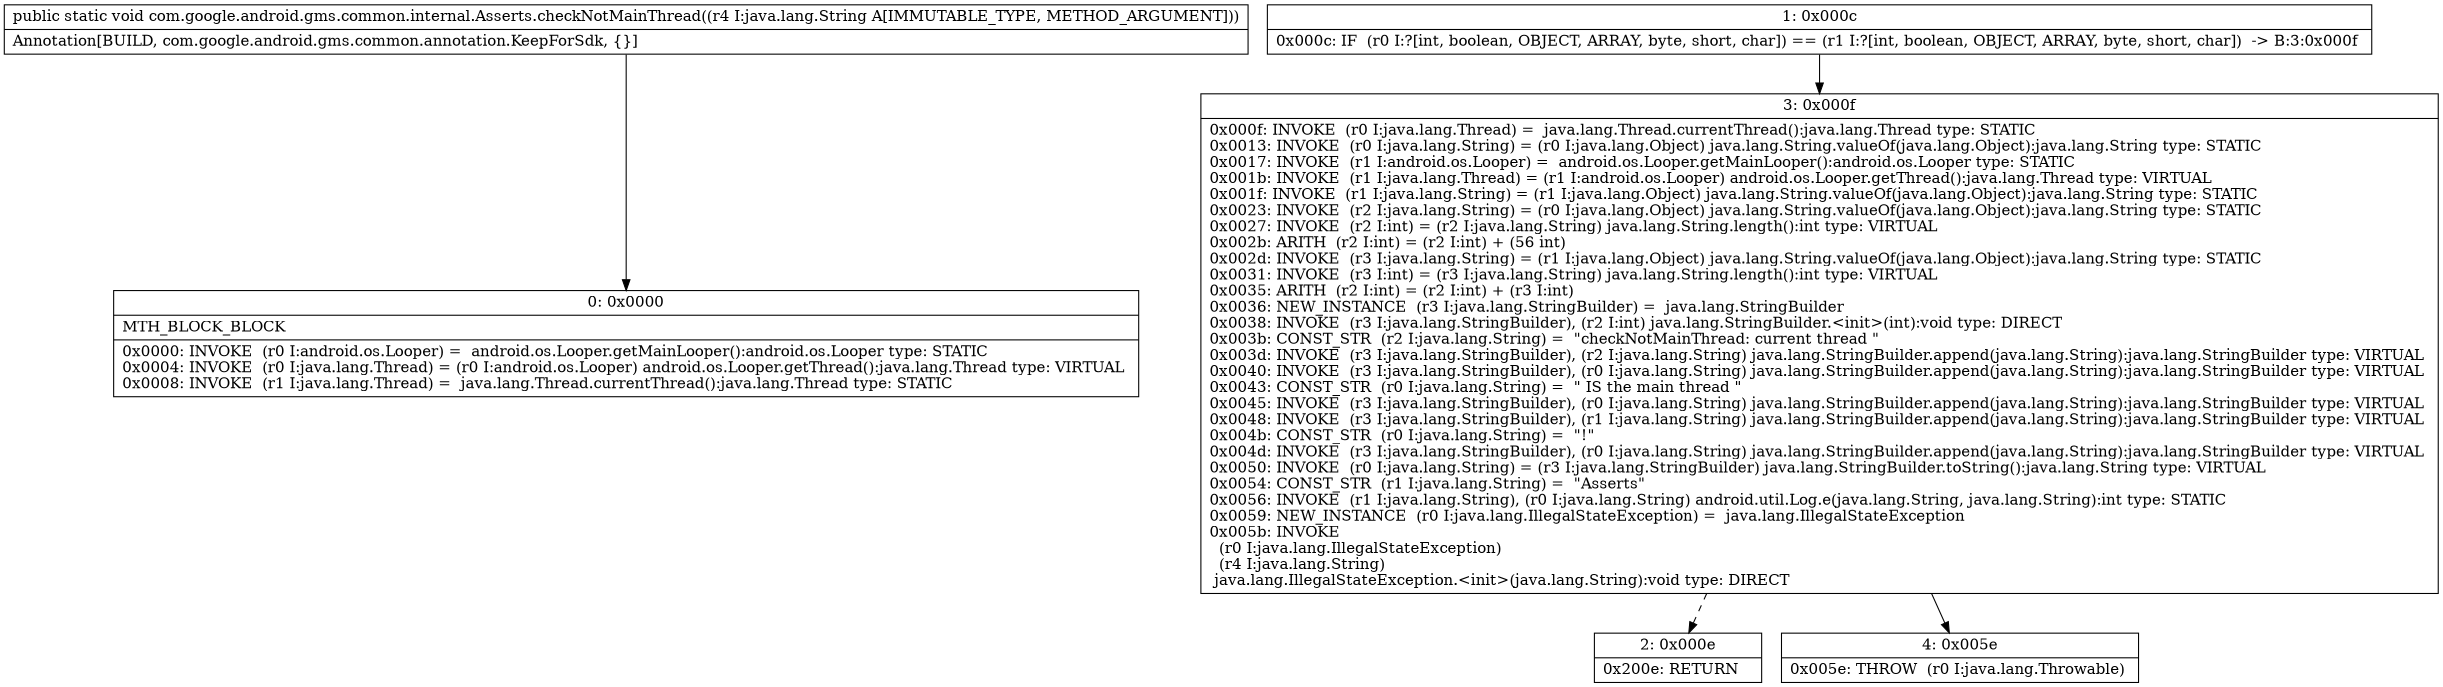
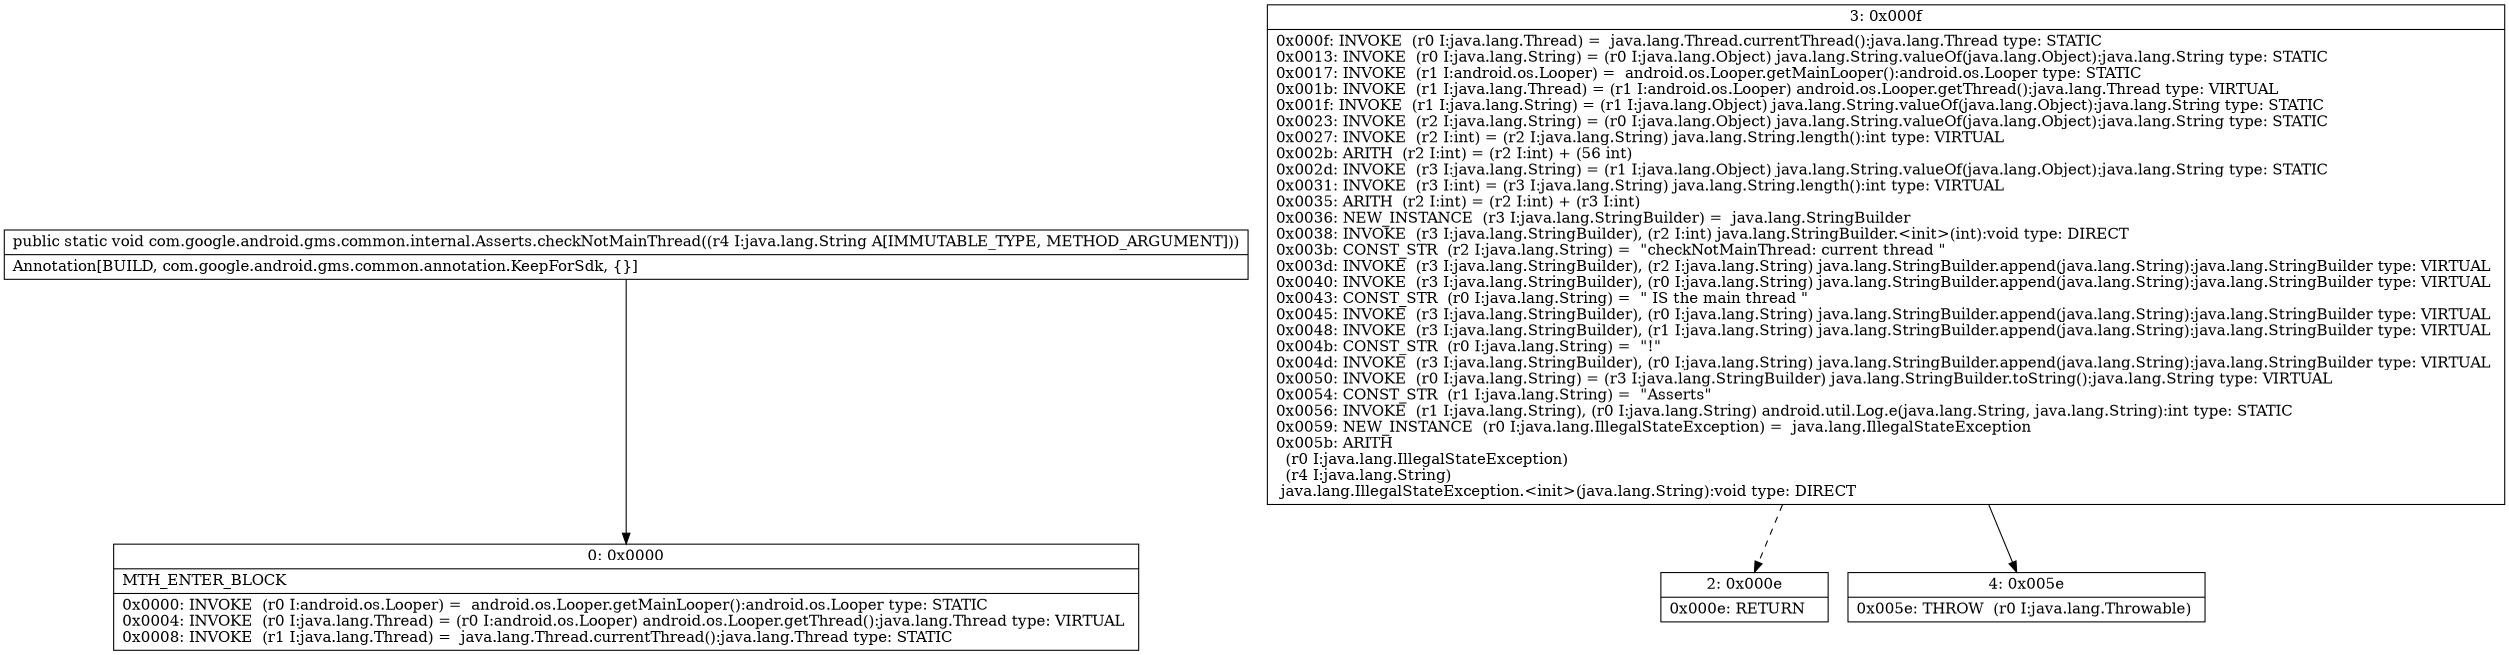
(1820, 29) -> none
(204, 327) -> (205, 581)
(1280, 532) -> (1339, 443)
(1678, 670) -> (1745, 609)
